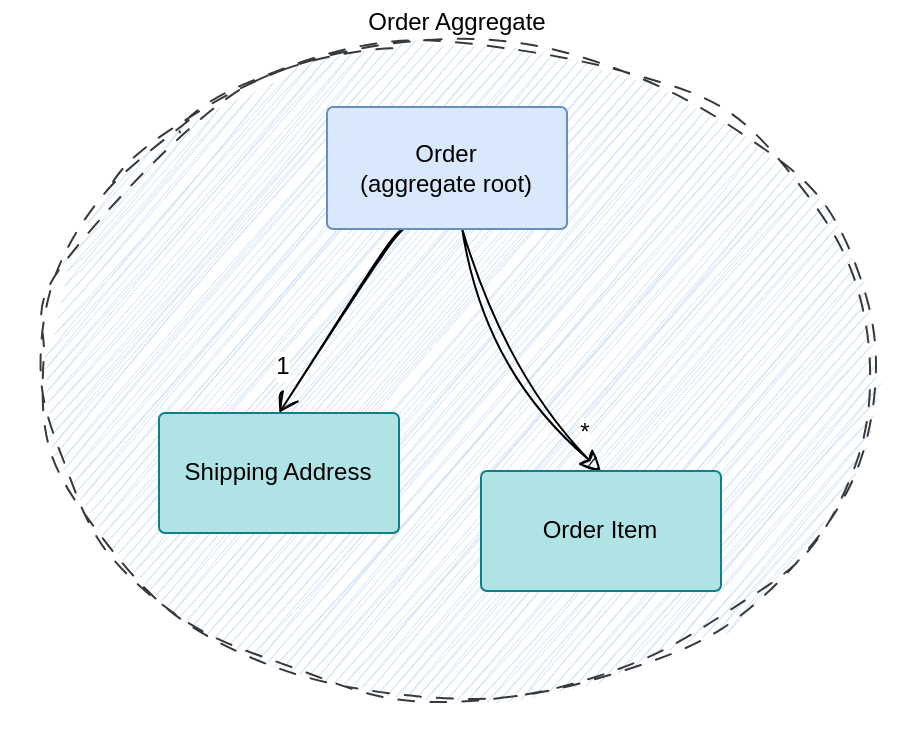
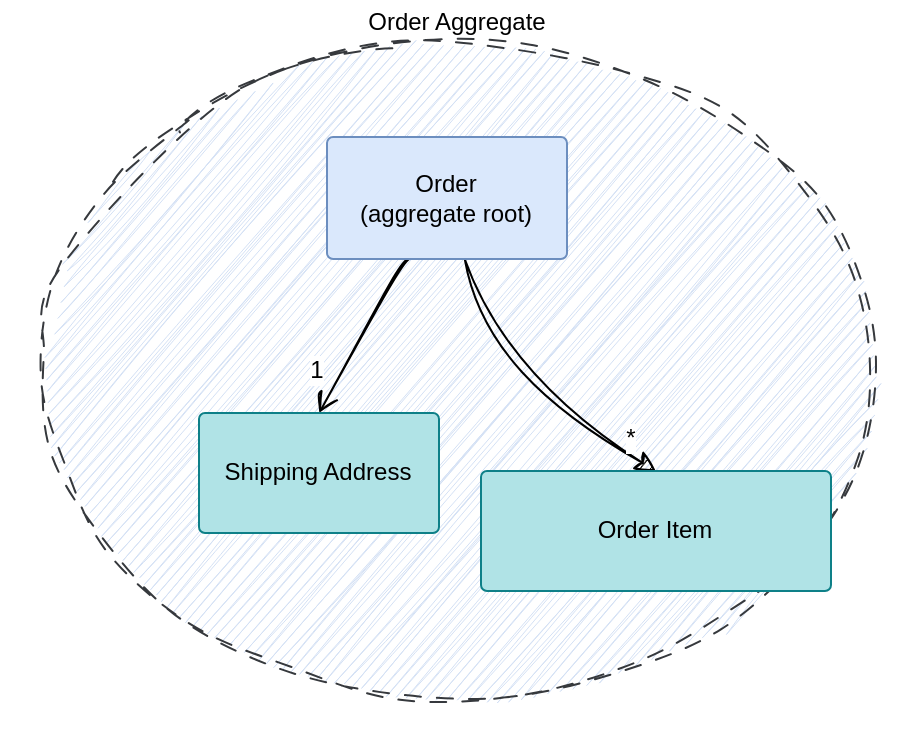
(447, 168) -> (447, 198)
(279, 473) -> (319, 473)
(601, 531) -> (656, 531)
